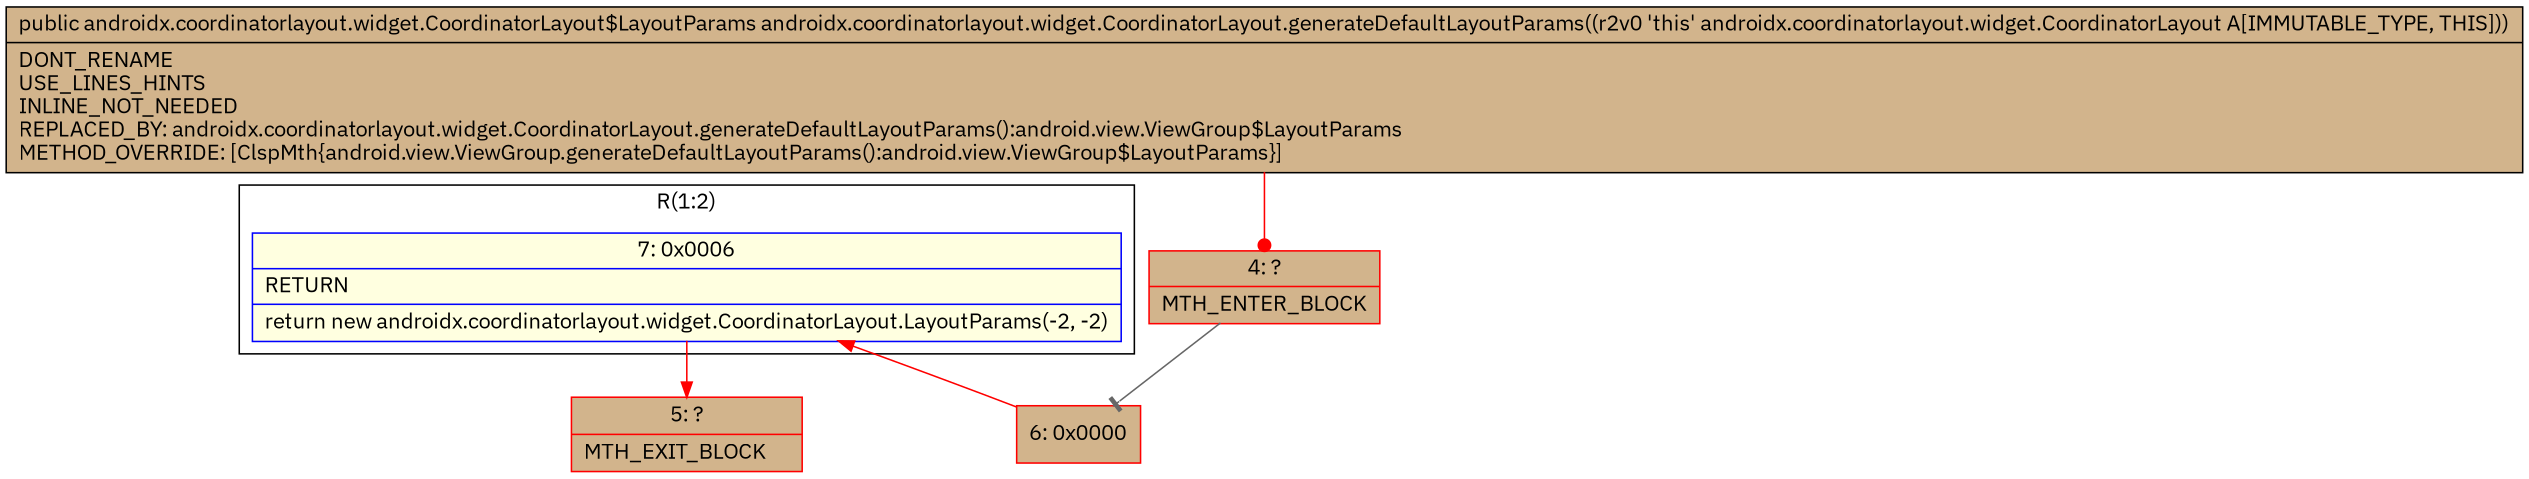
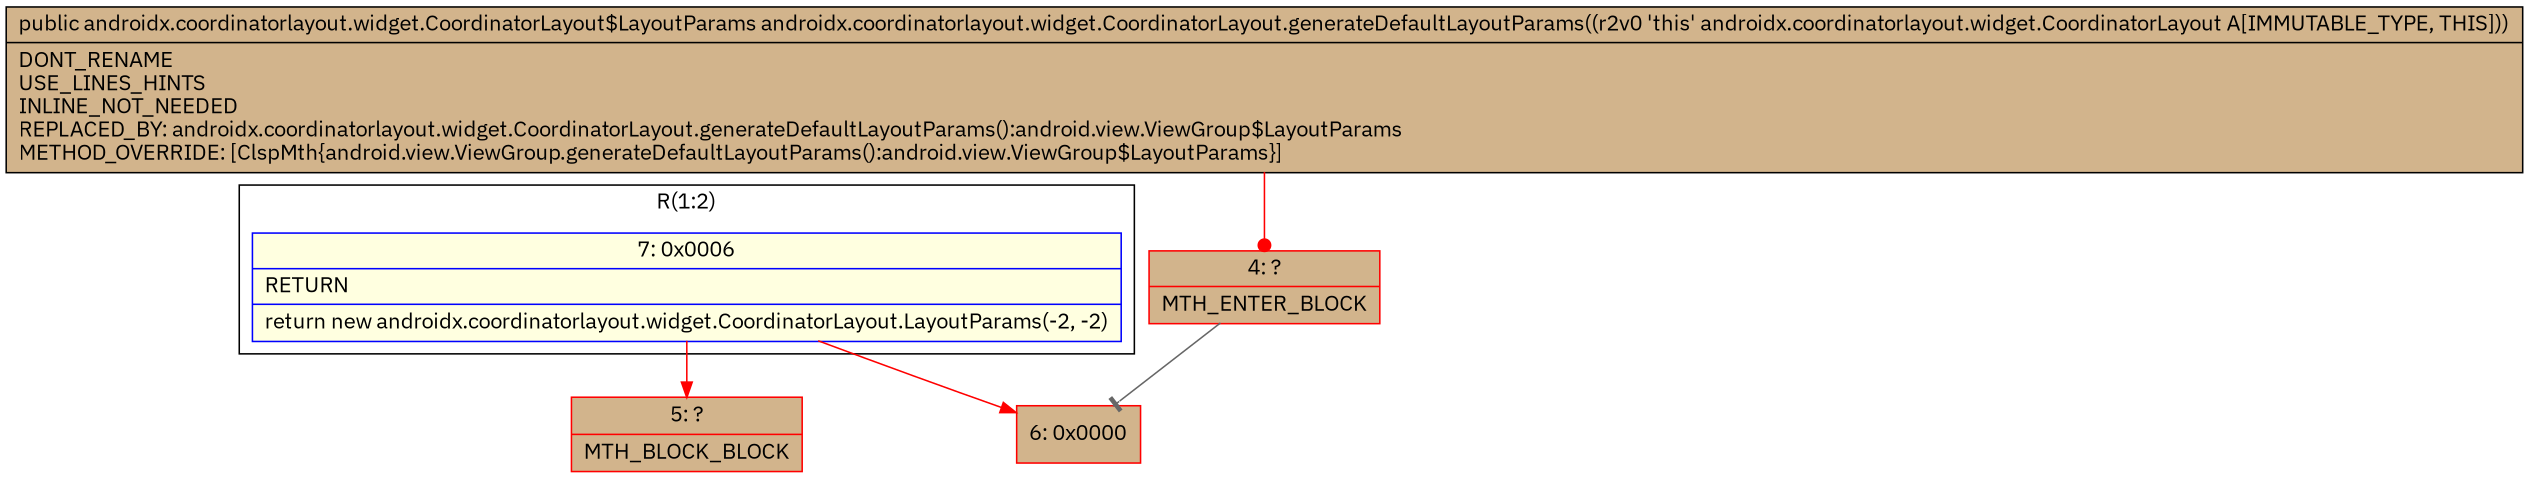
(935, 376) -> (910, 374)
(675, 452) -> (687, 452)
